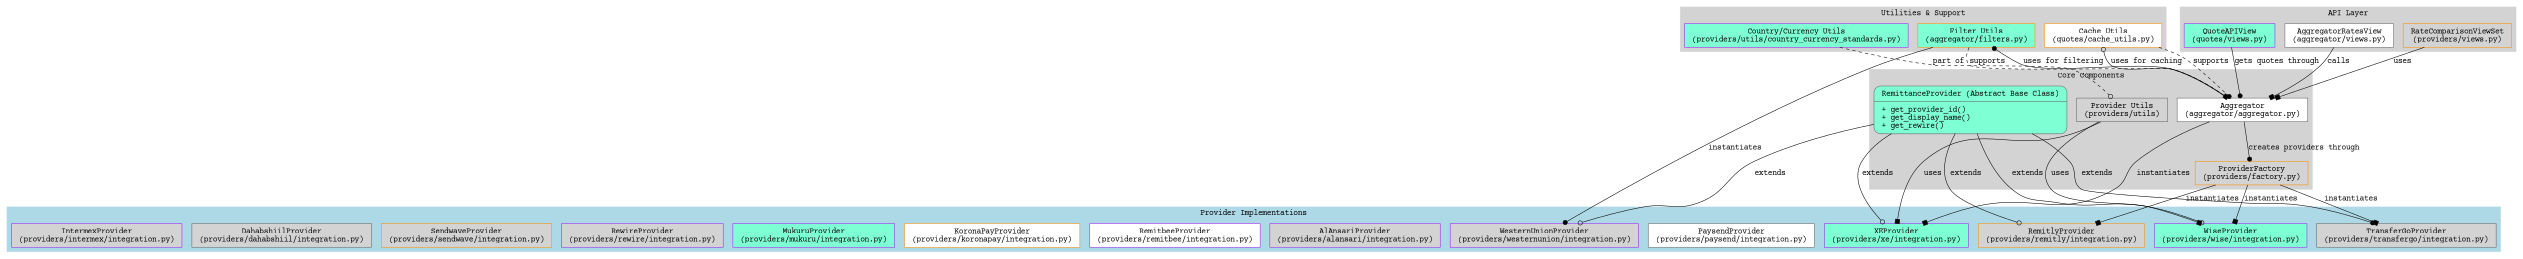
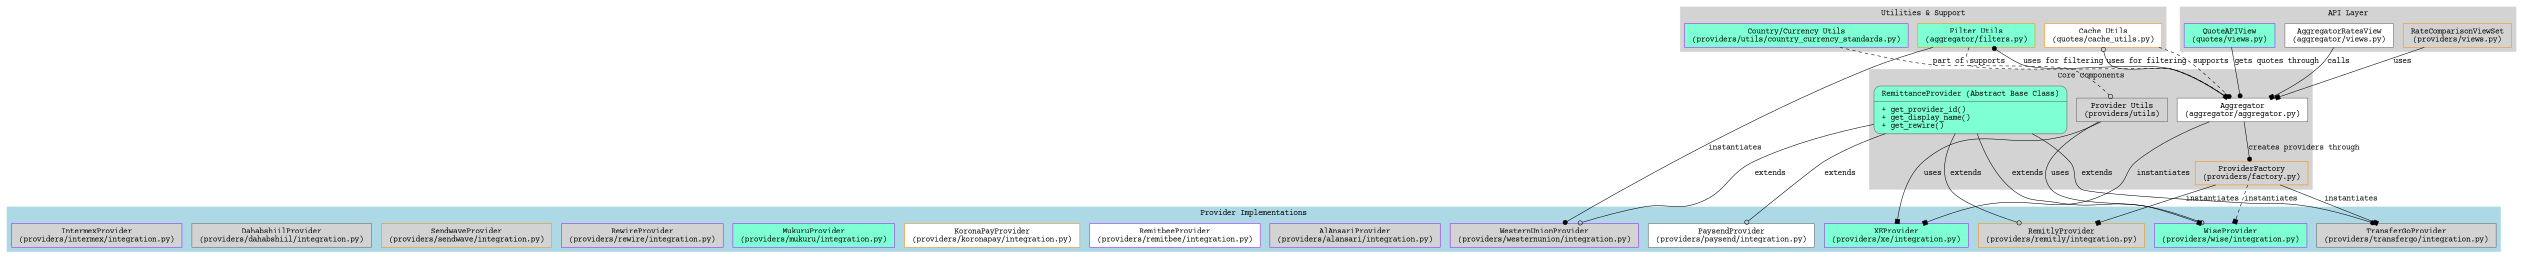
(2147, 61) -> (2147, 61)
(1858, 173) -> (1813, 170)
(2243, 199) -> (2243, 199)
